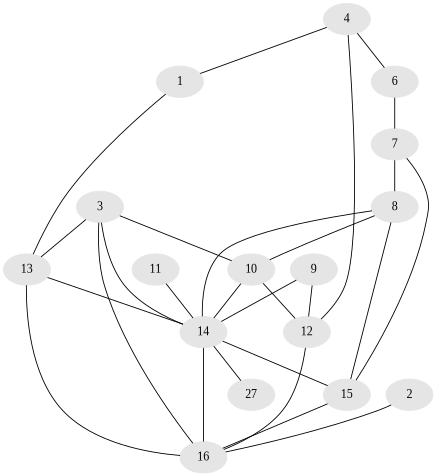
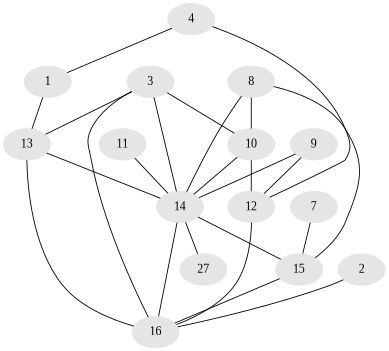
(395, 82) -> none
(395, 176) -> none
